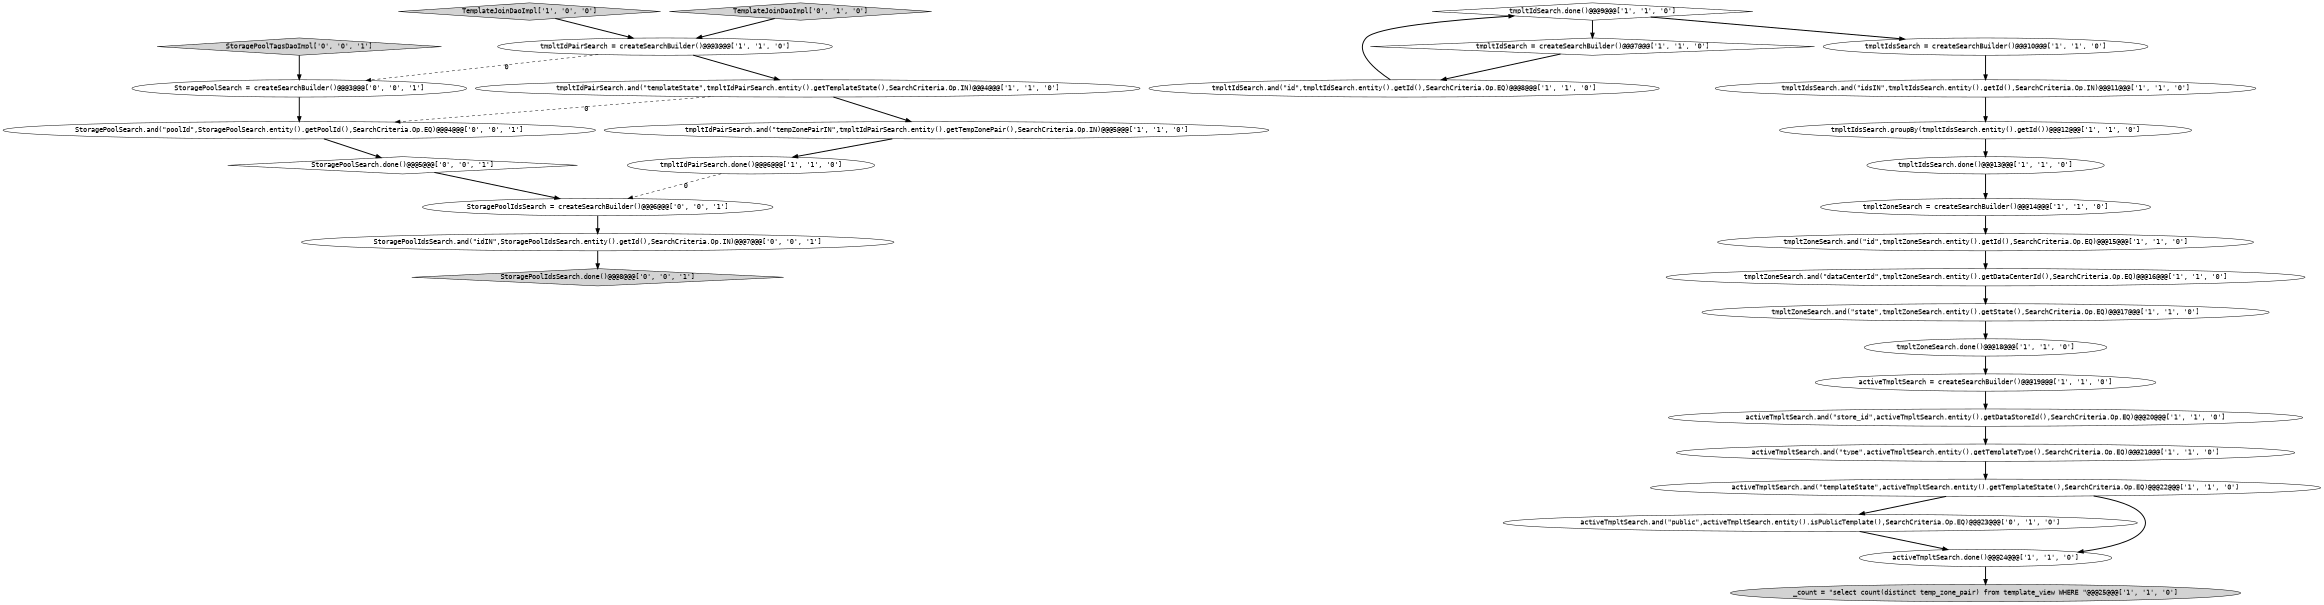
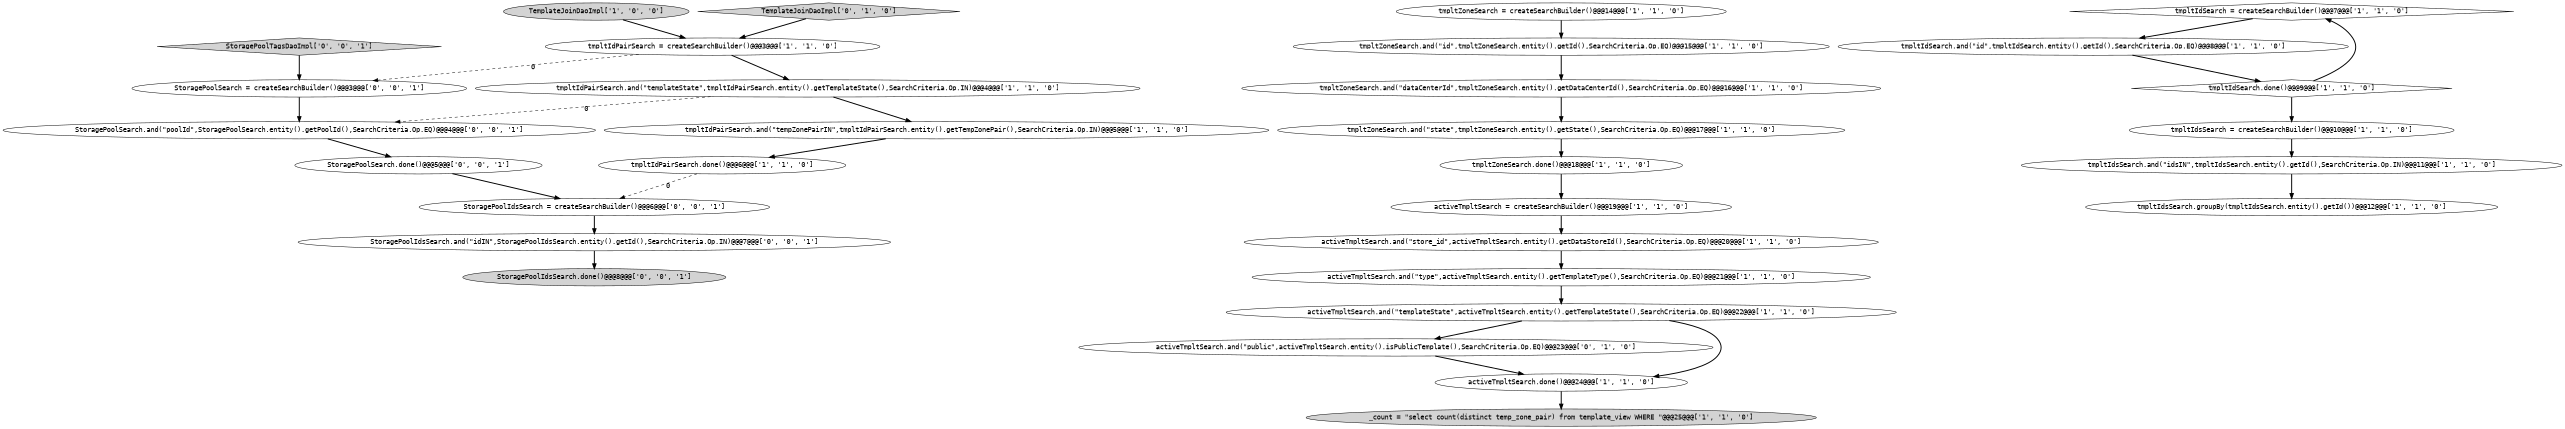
(529, 12) -> (596, 12)
(403, 165) -> (418, 165)
(1986, 165) -> none
(598, 277) -> (594, 277)
